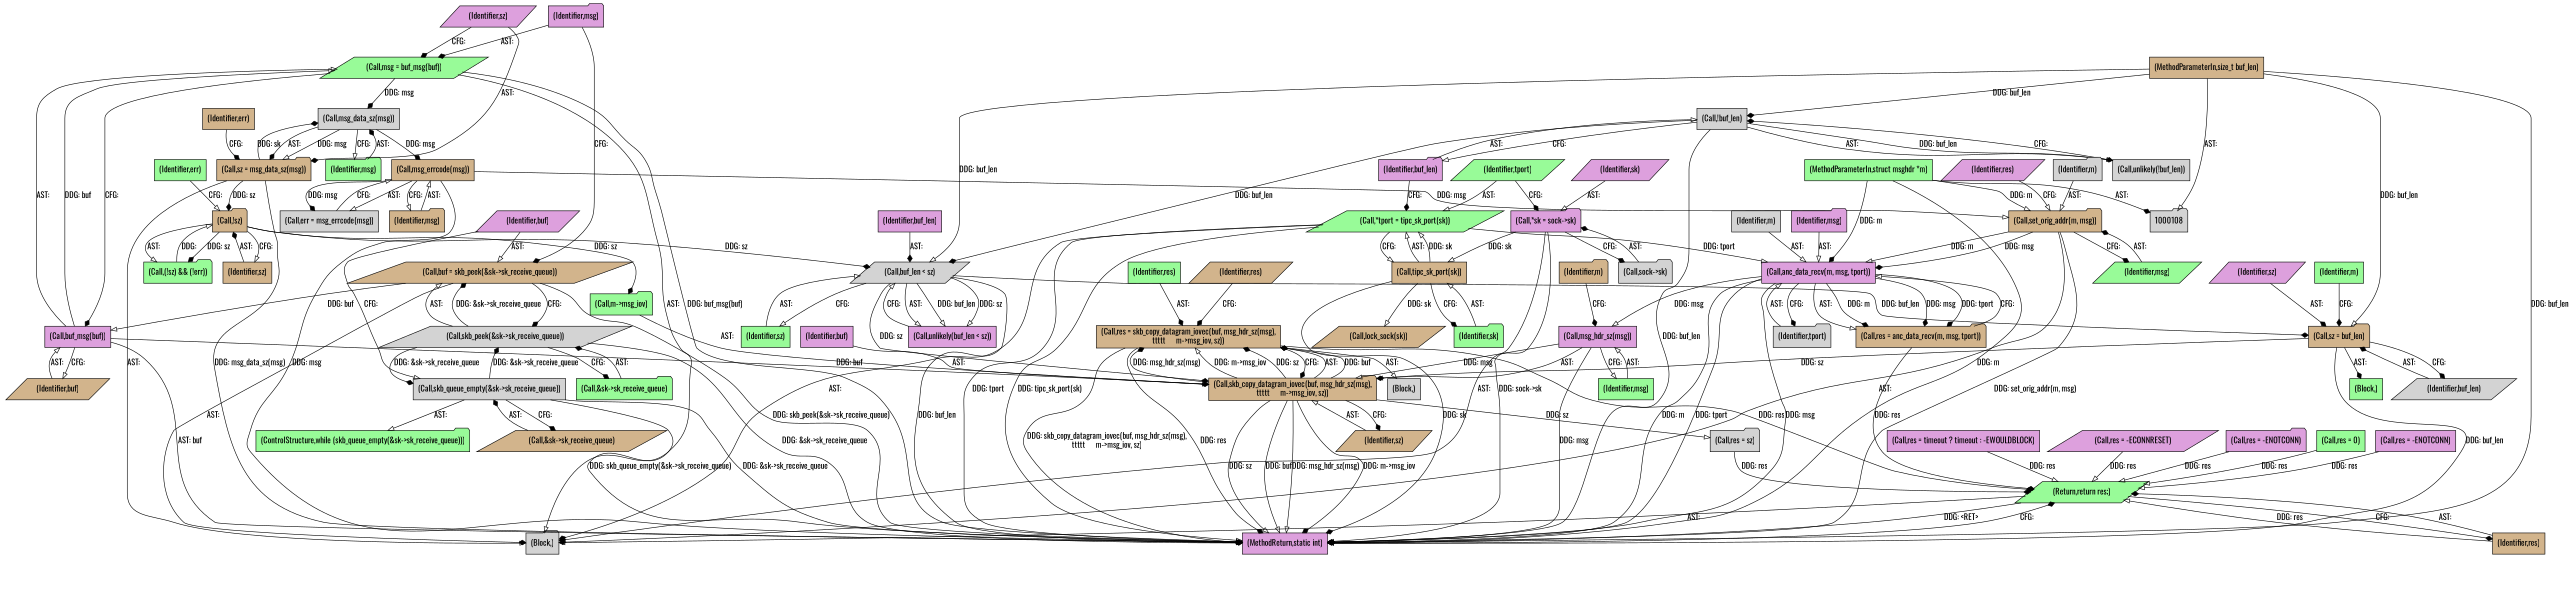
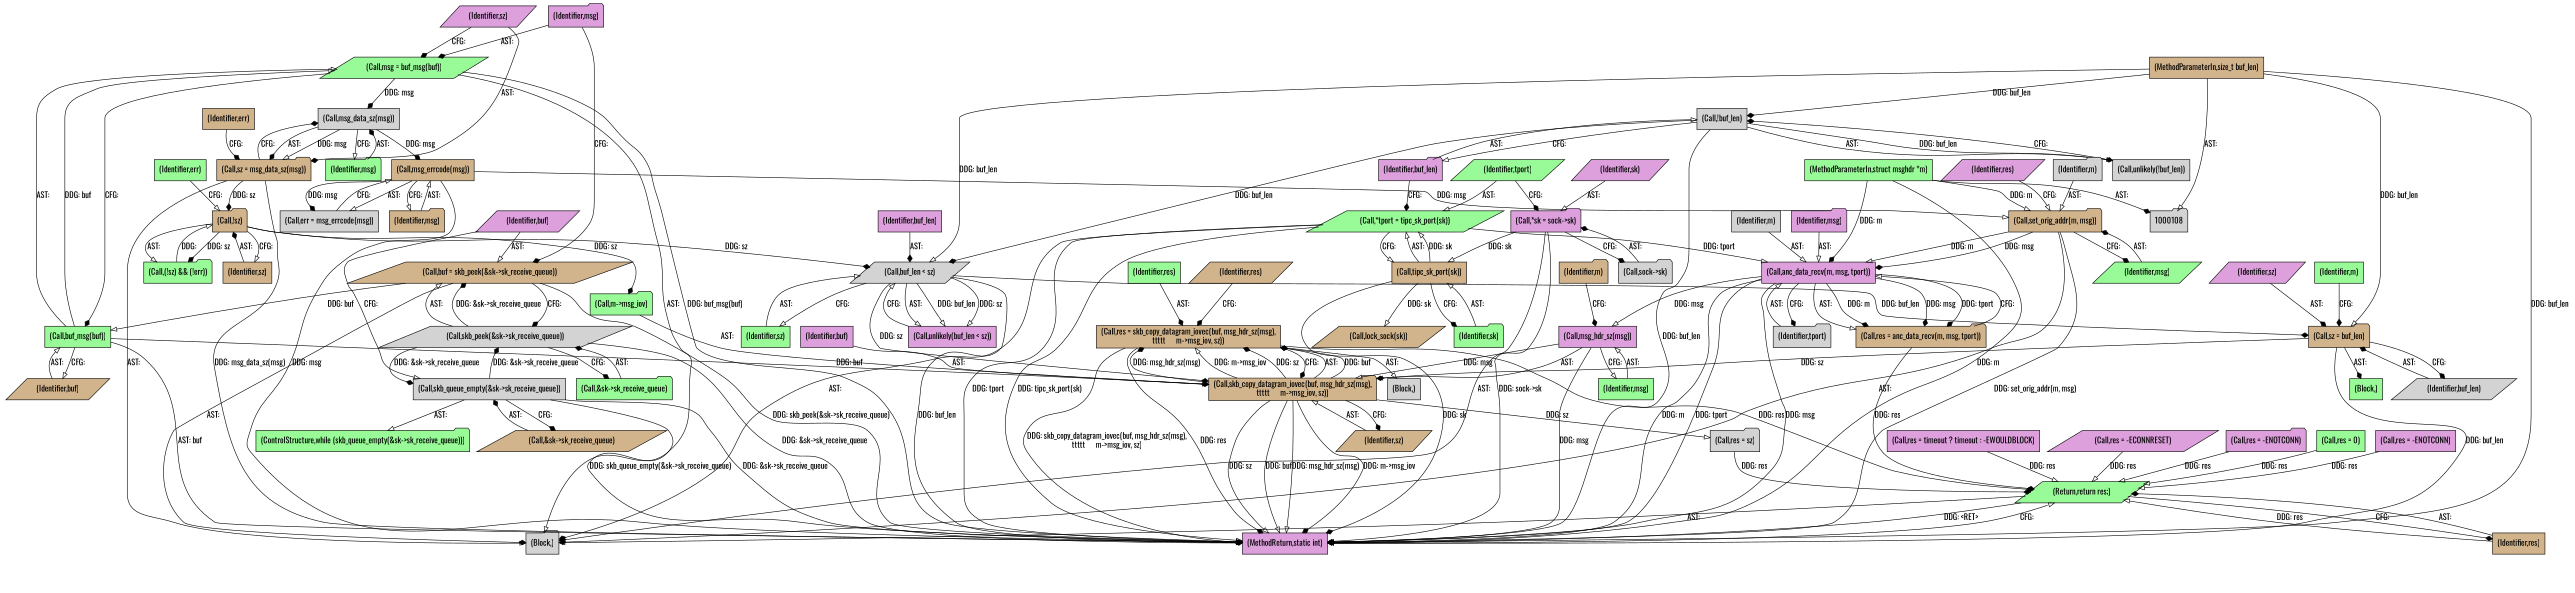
(269, 145) -> (269, 145)
(78, 337) -> (78, 337)
(1870, 532) -> (1870, 532)
